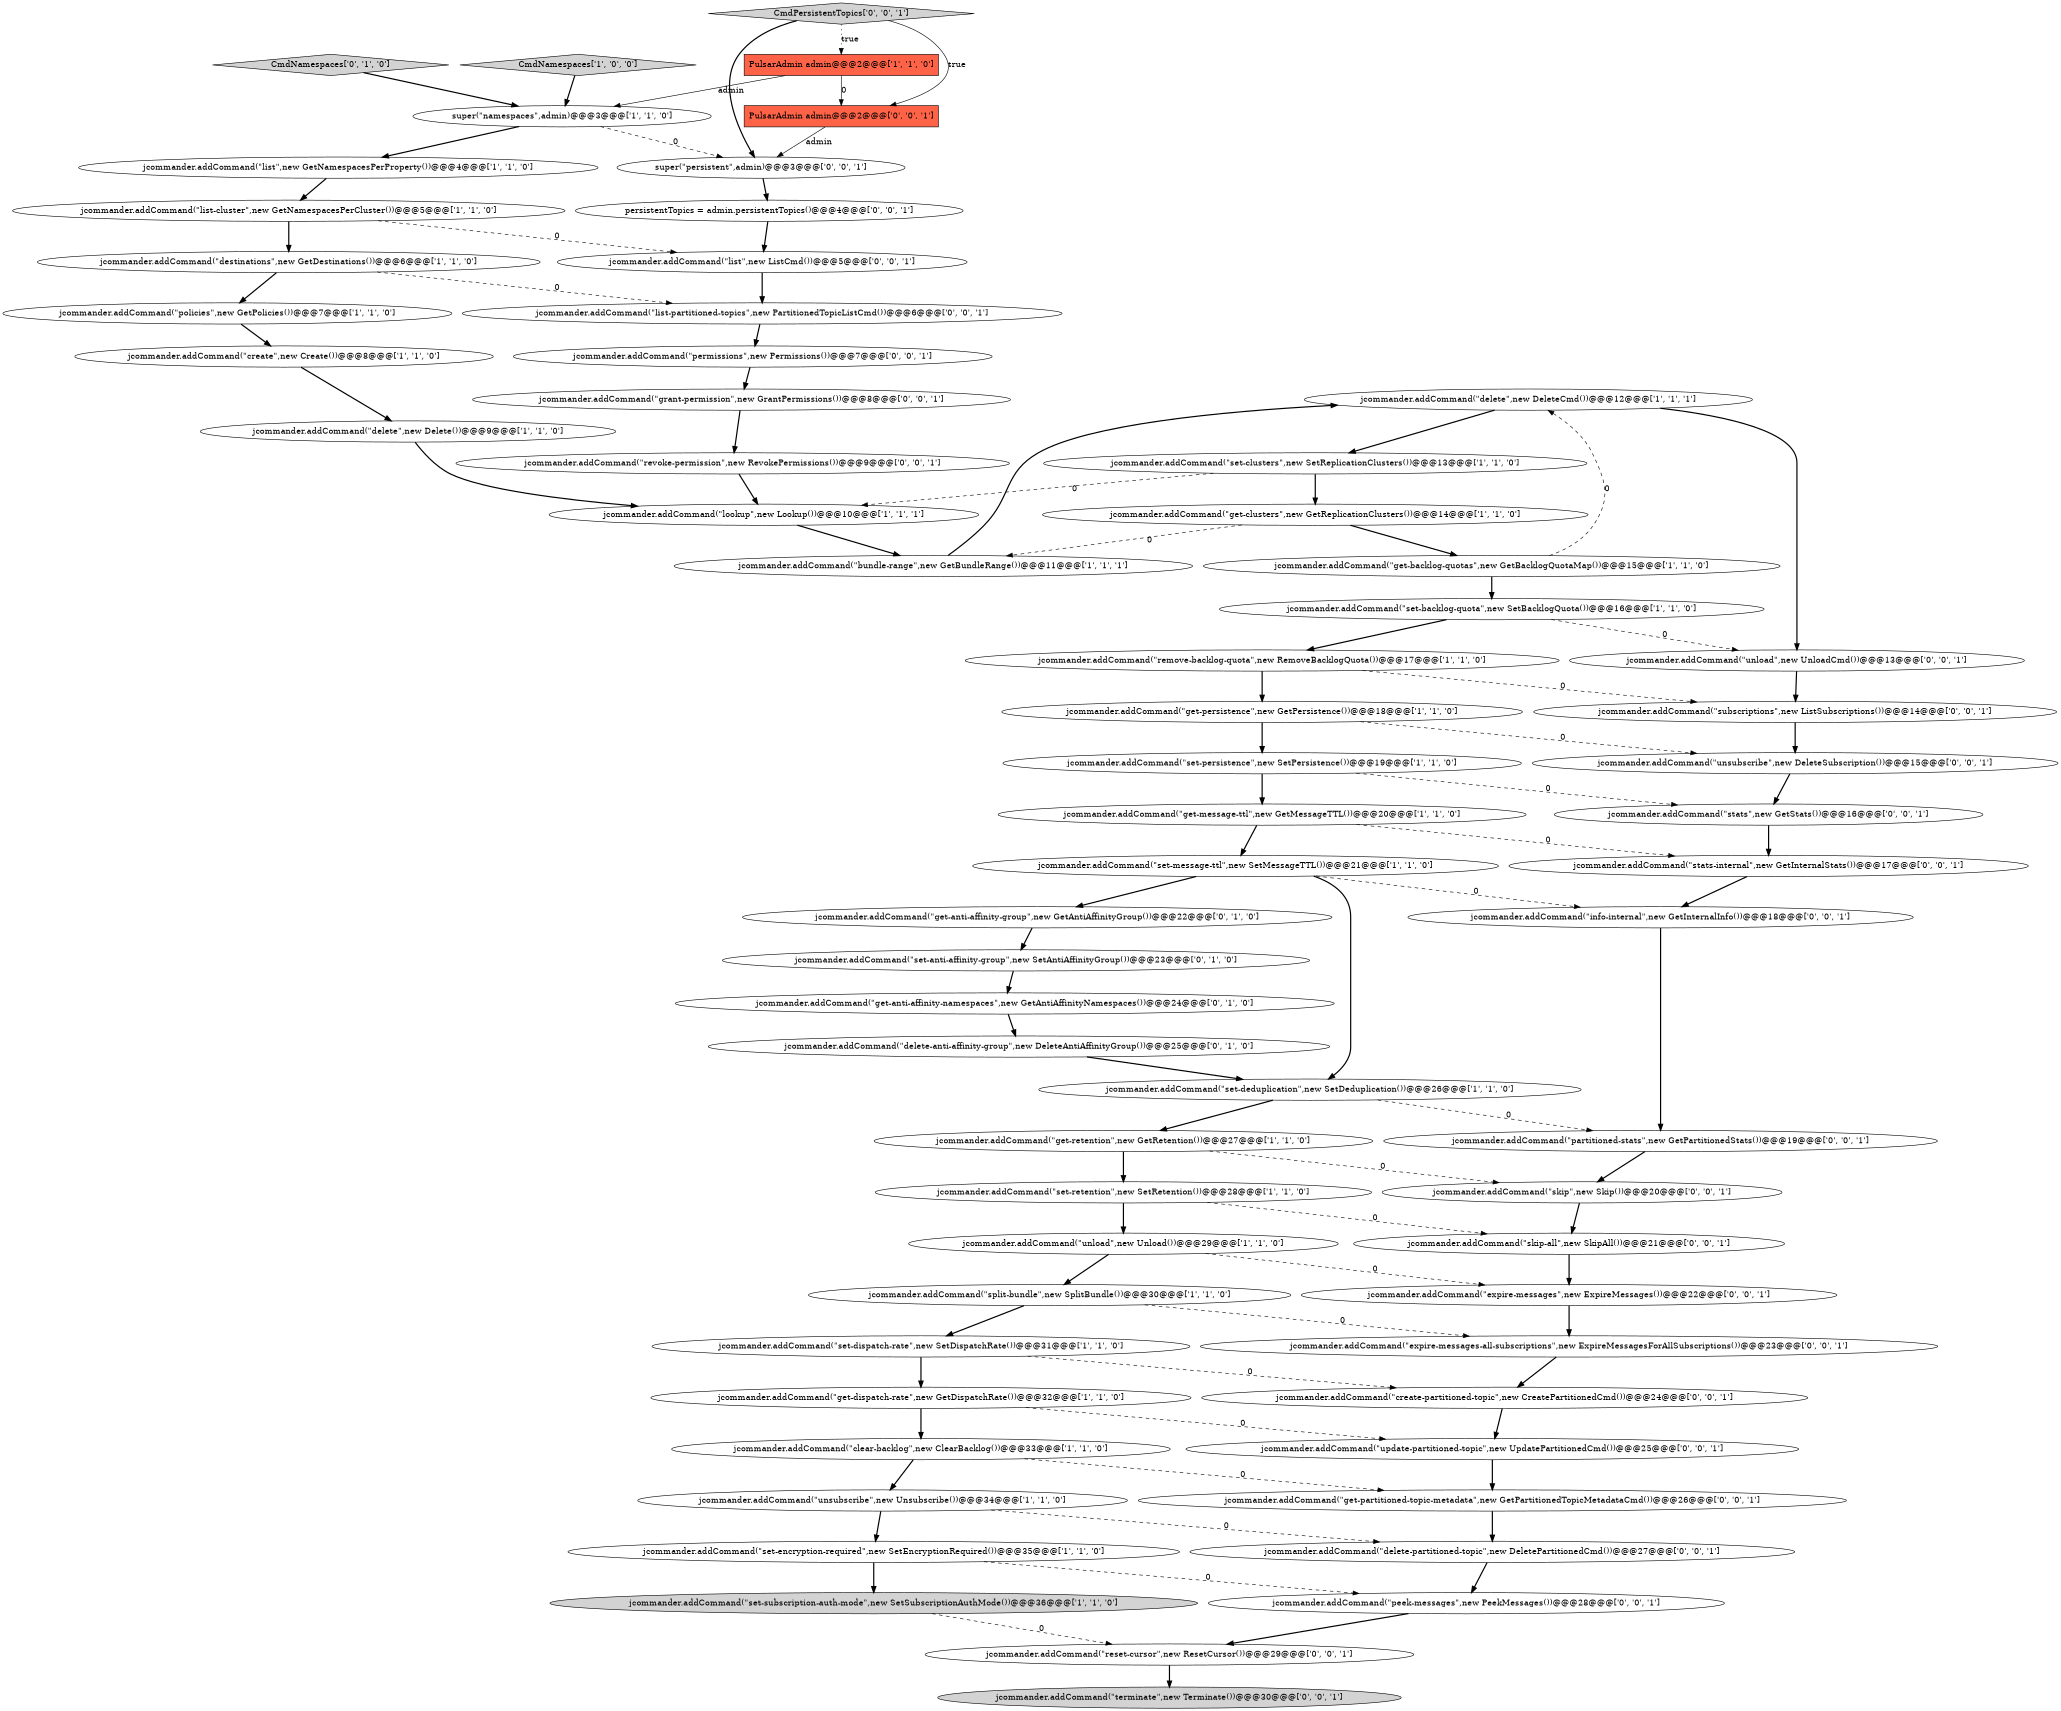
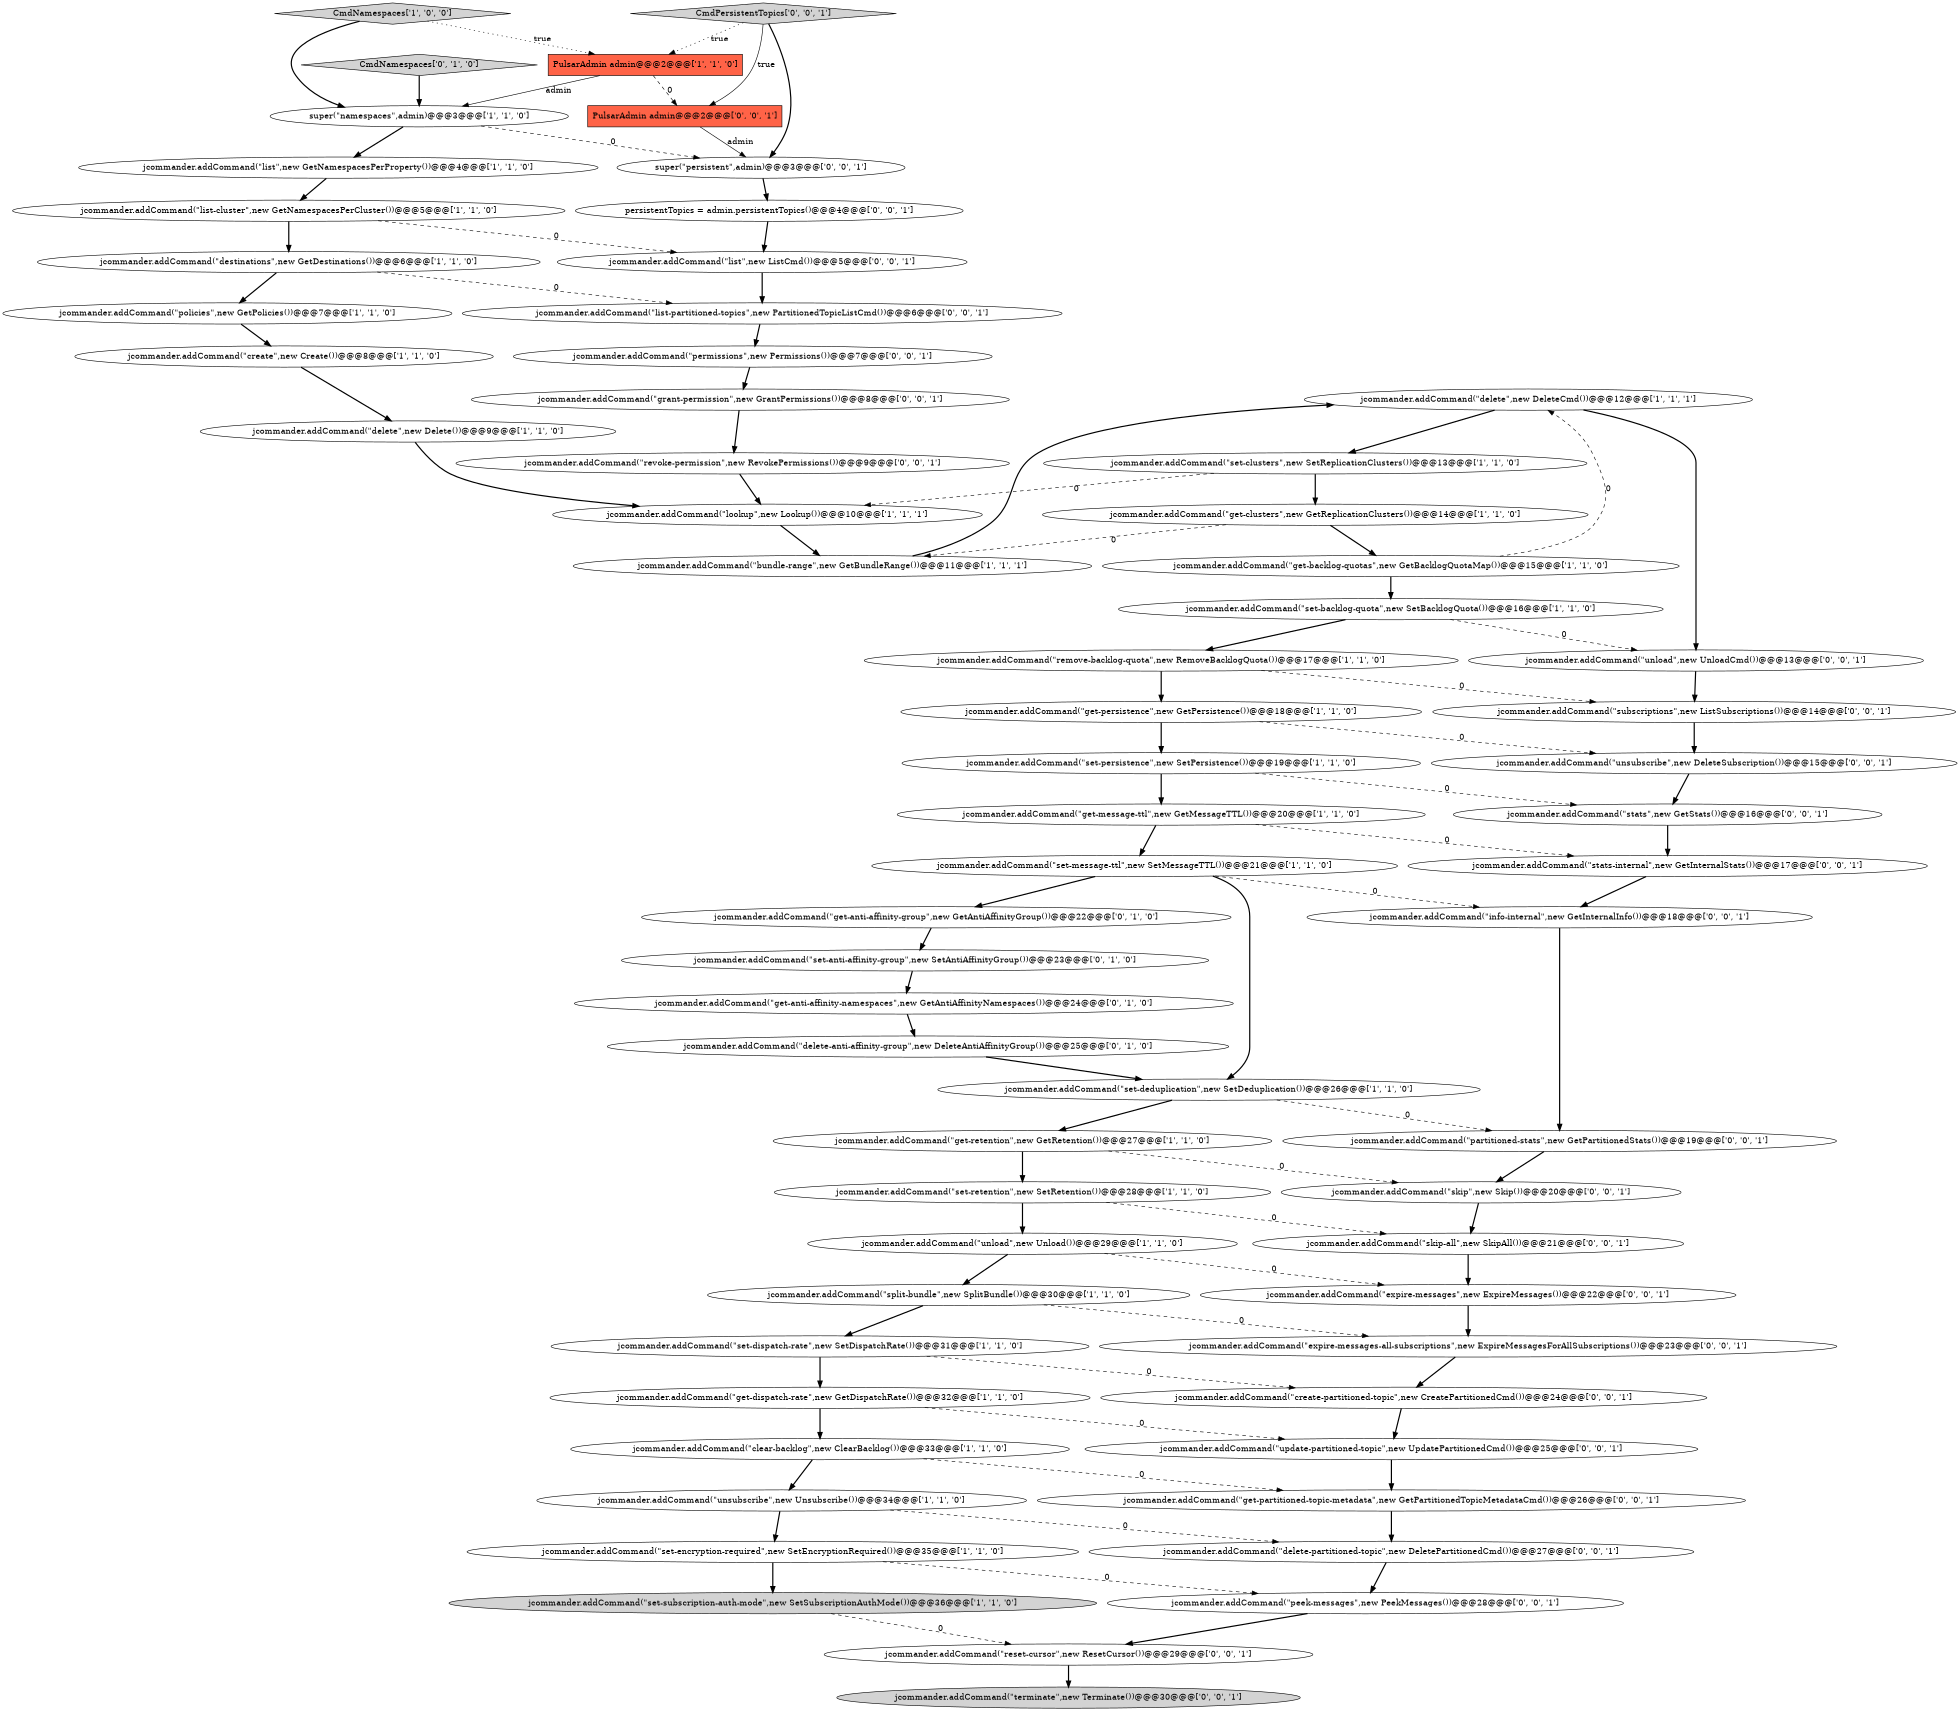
none -> (508, 37)
(841, 88) -> (663, 88)
